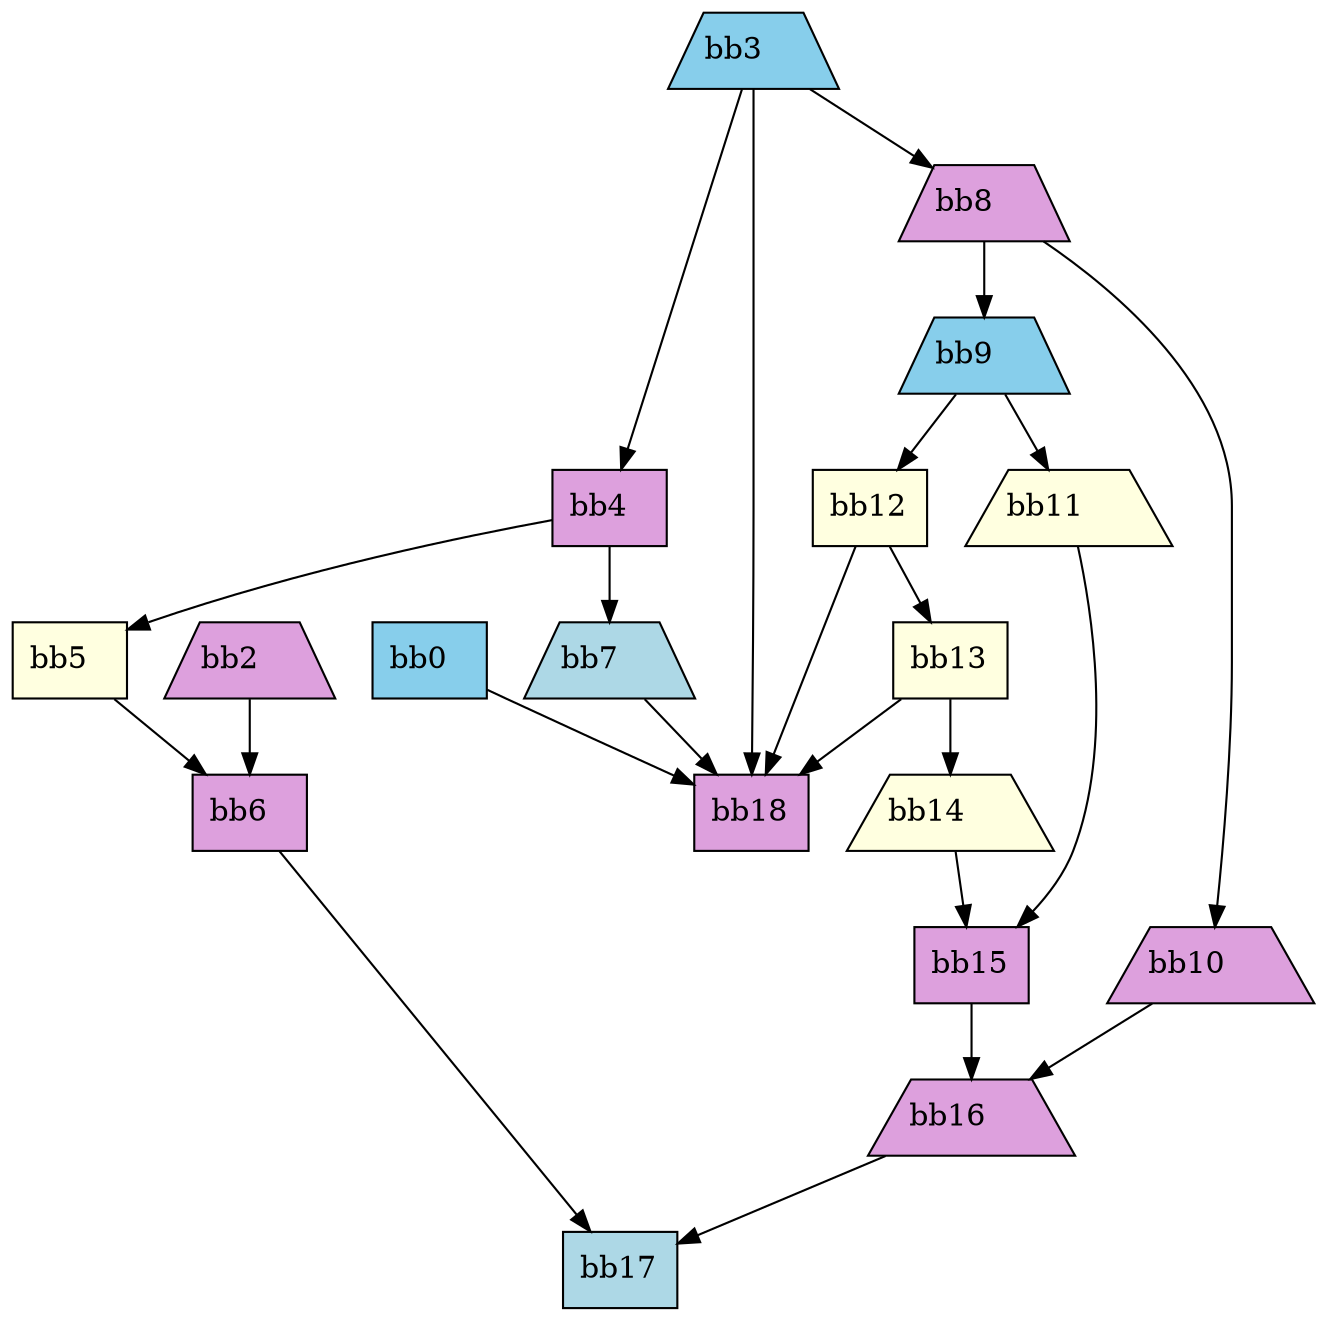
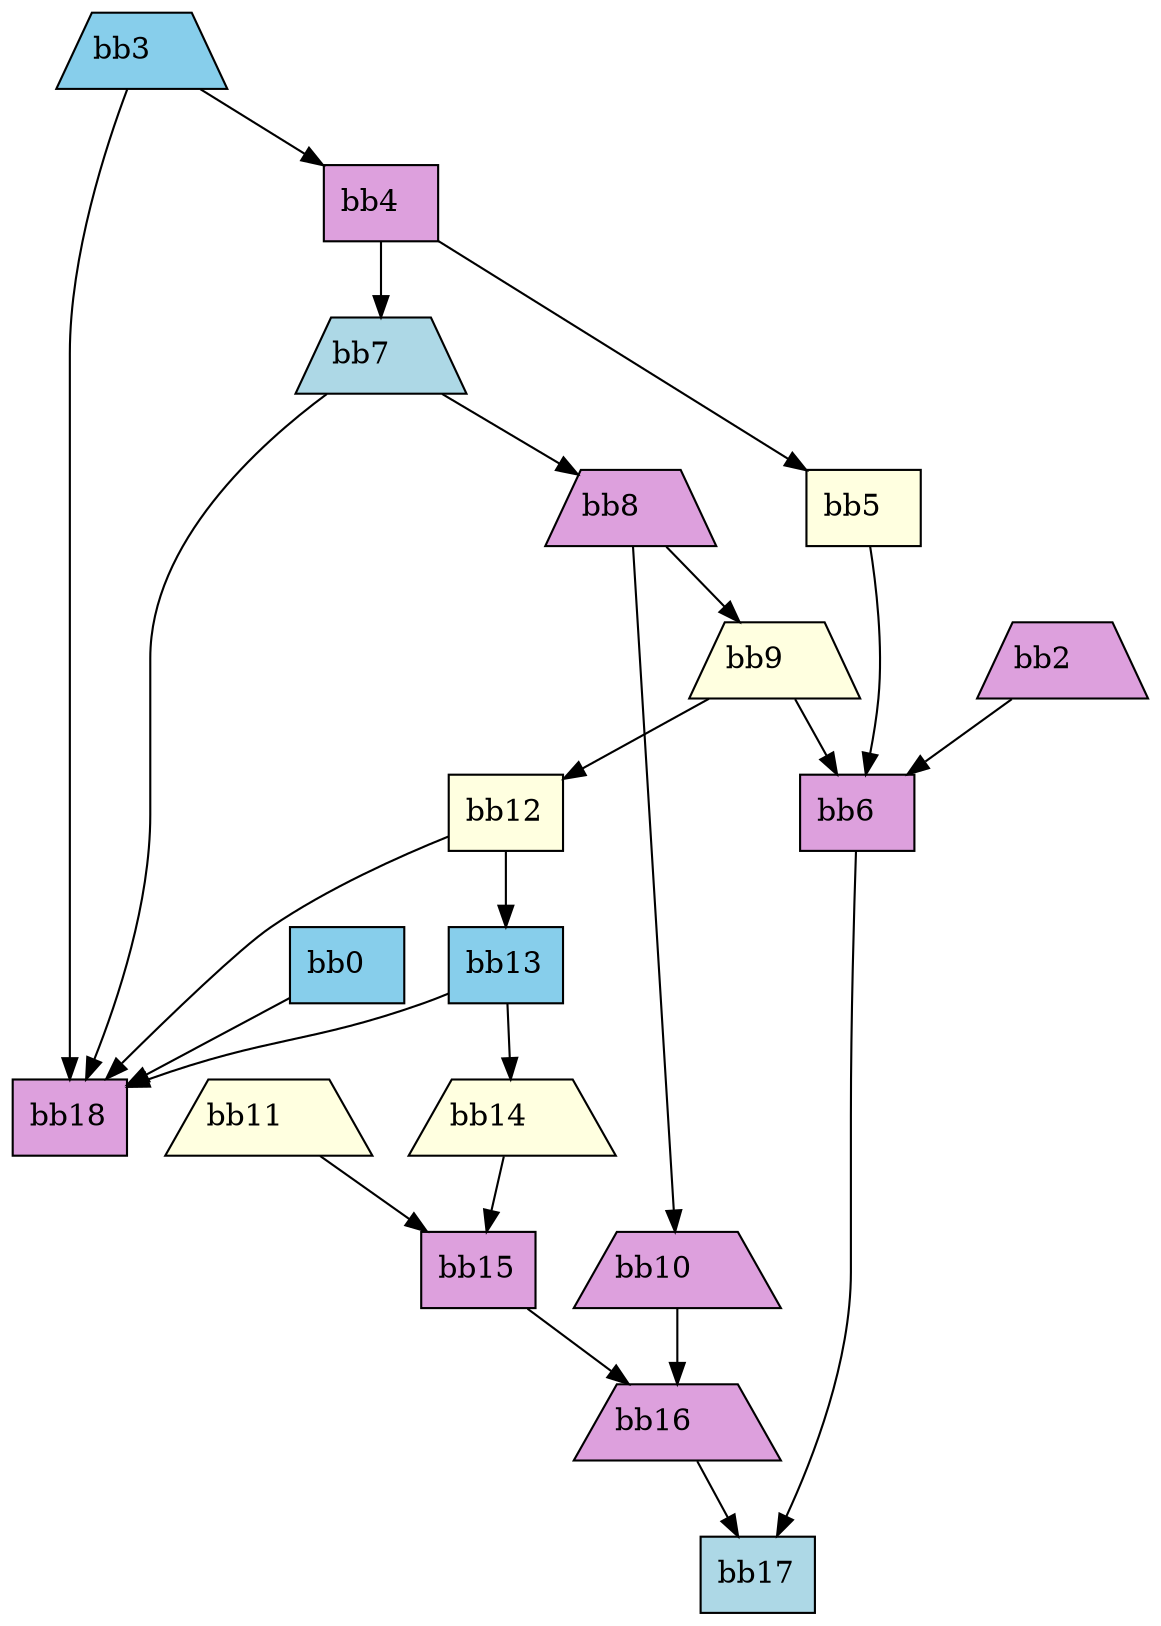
(862, 123) -> (501, 429)
(984, 356) -> (775, 660)
(1021, 423) -> (811, 727)
(950, 660) -> (506, 965)
